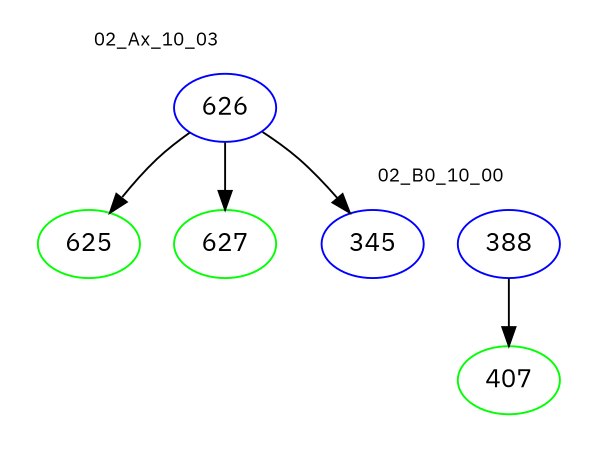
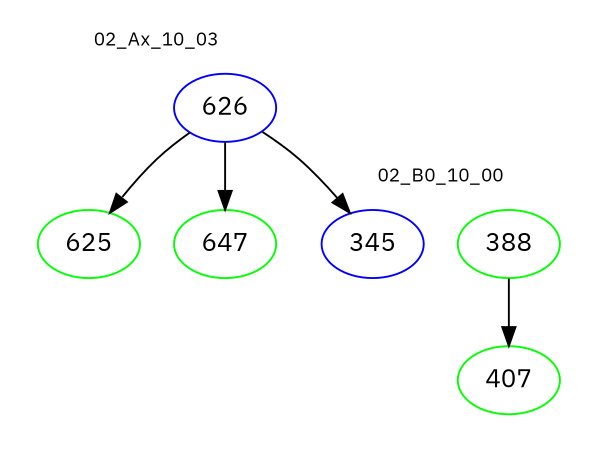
(225, 244) -> (225, 244)
(509, 244) -> (509, 244)
